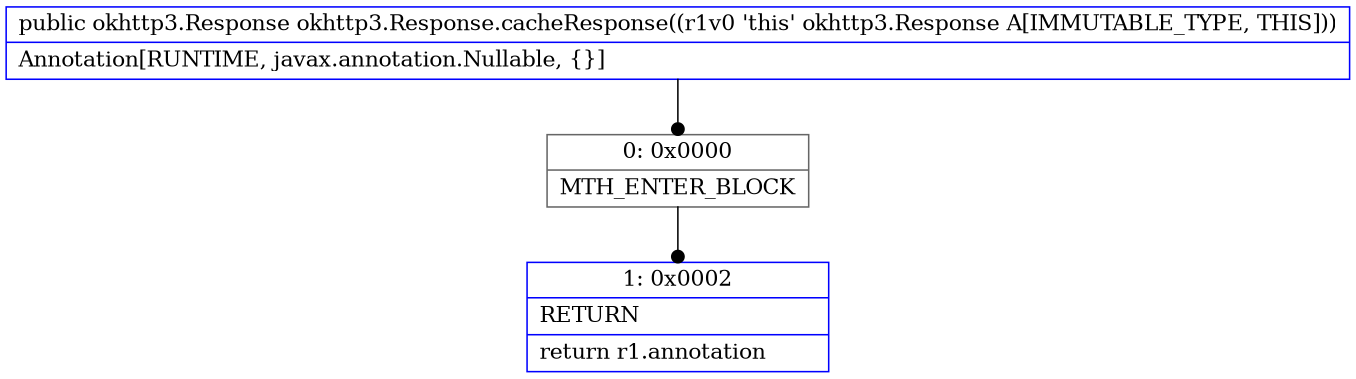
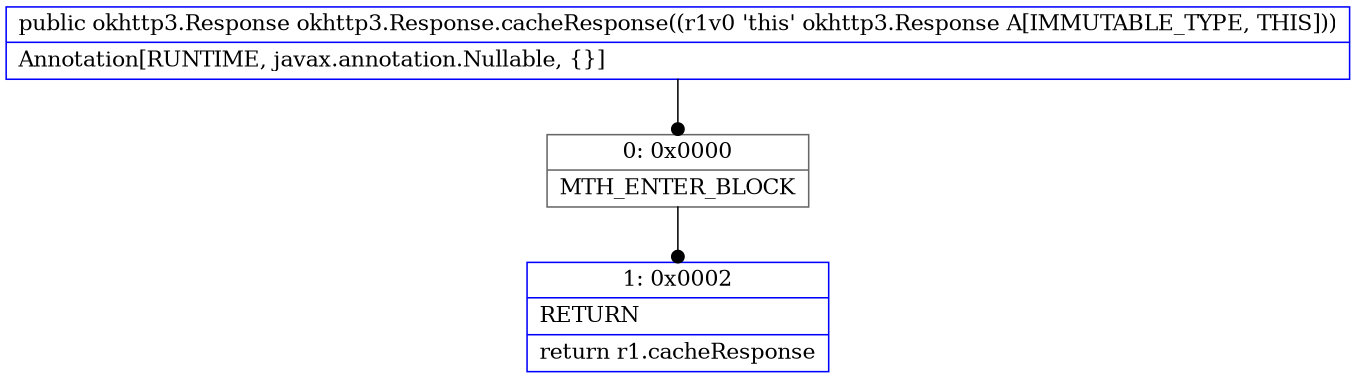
(653, 352) -> (678, 352)
